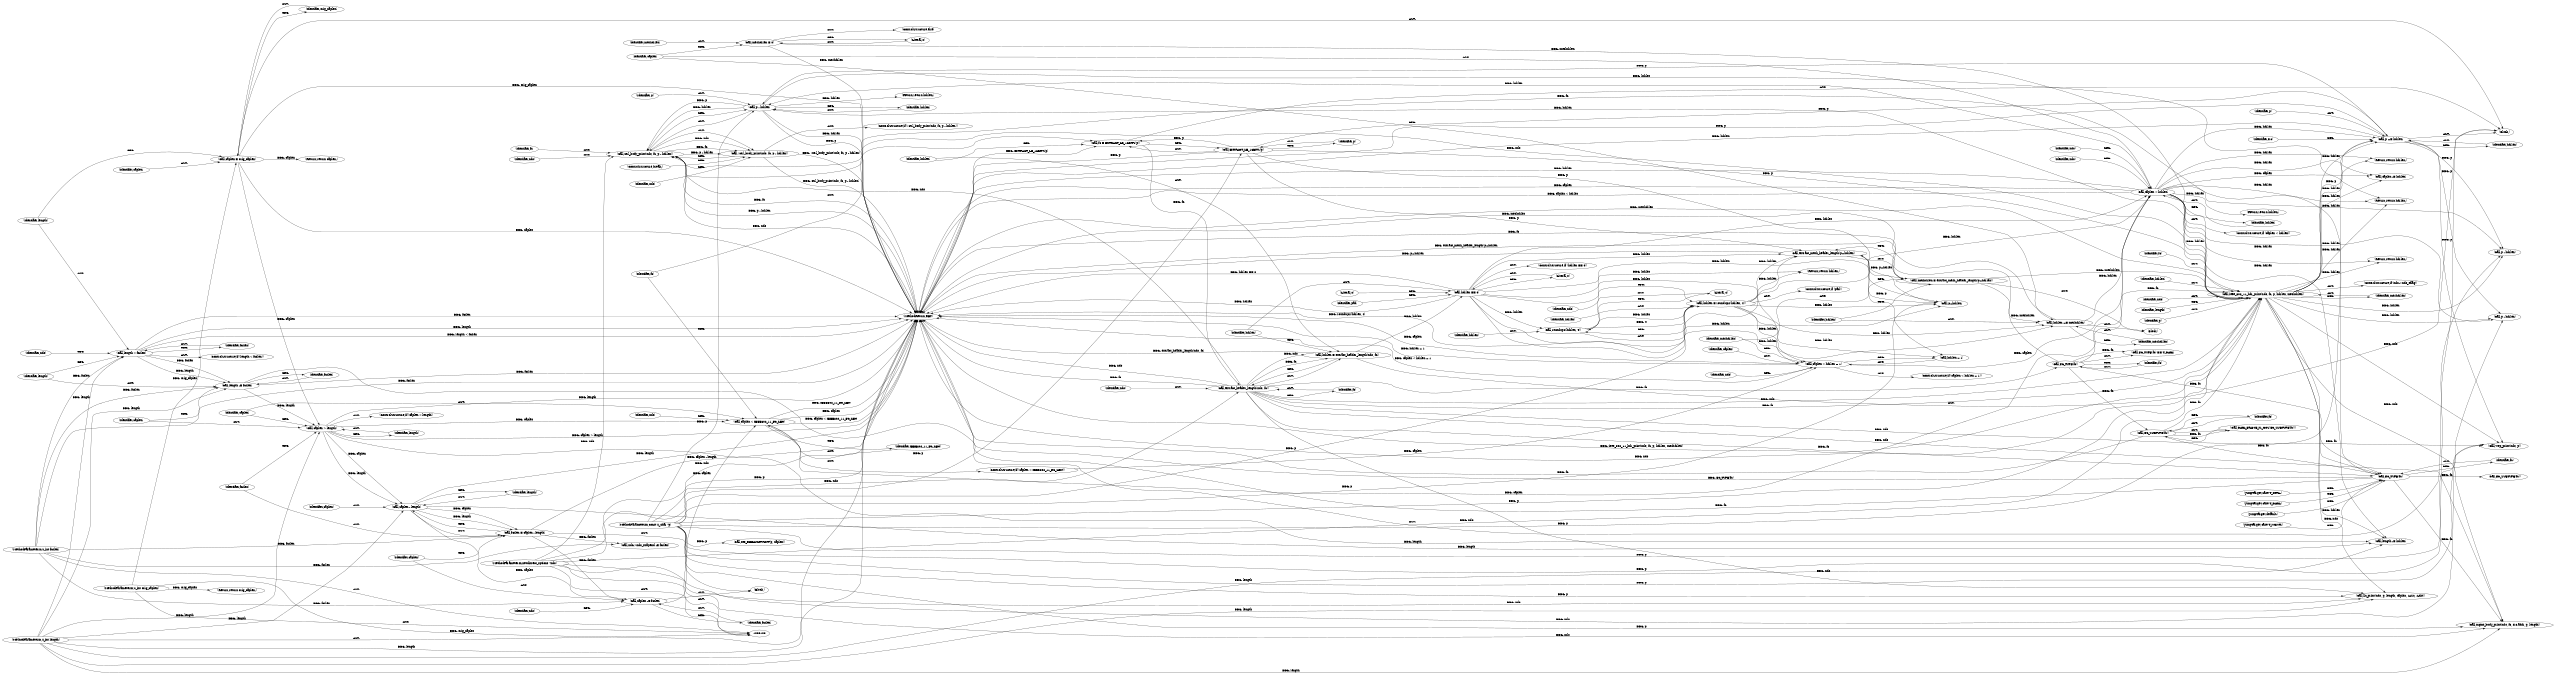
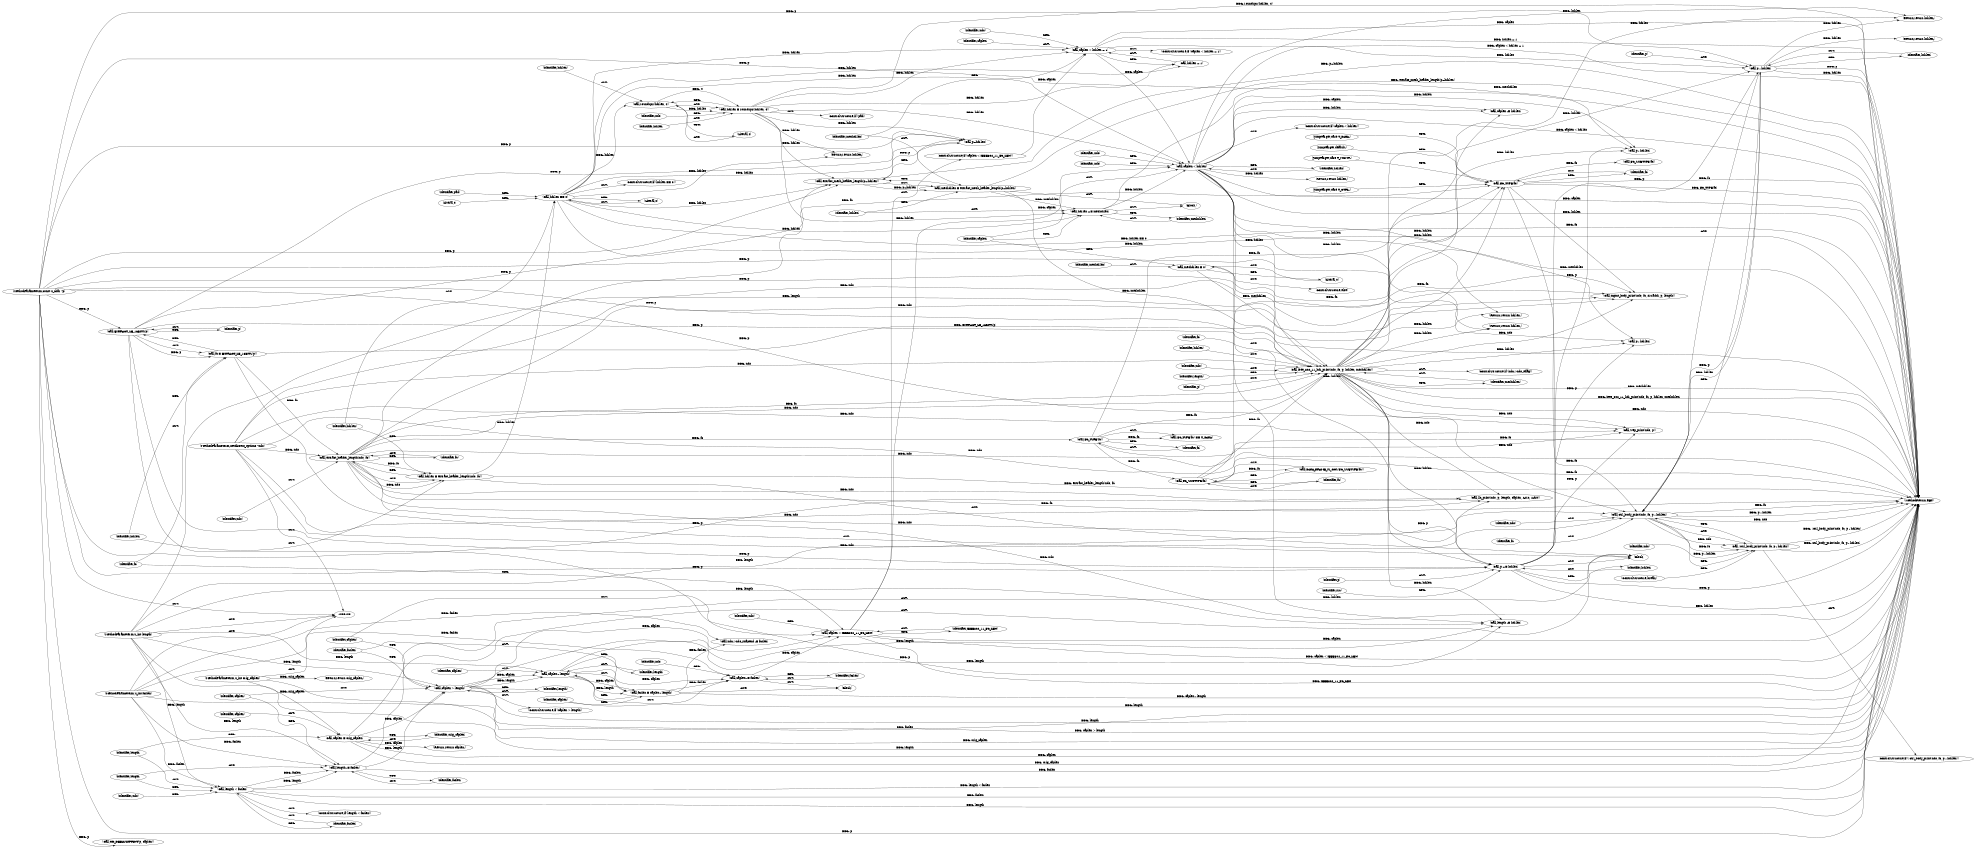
(974, 168) -> (1131, 327)
(285, 546) -> none
